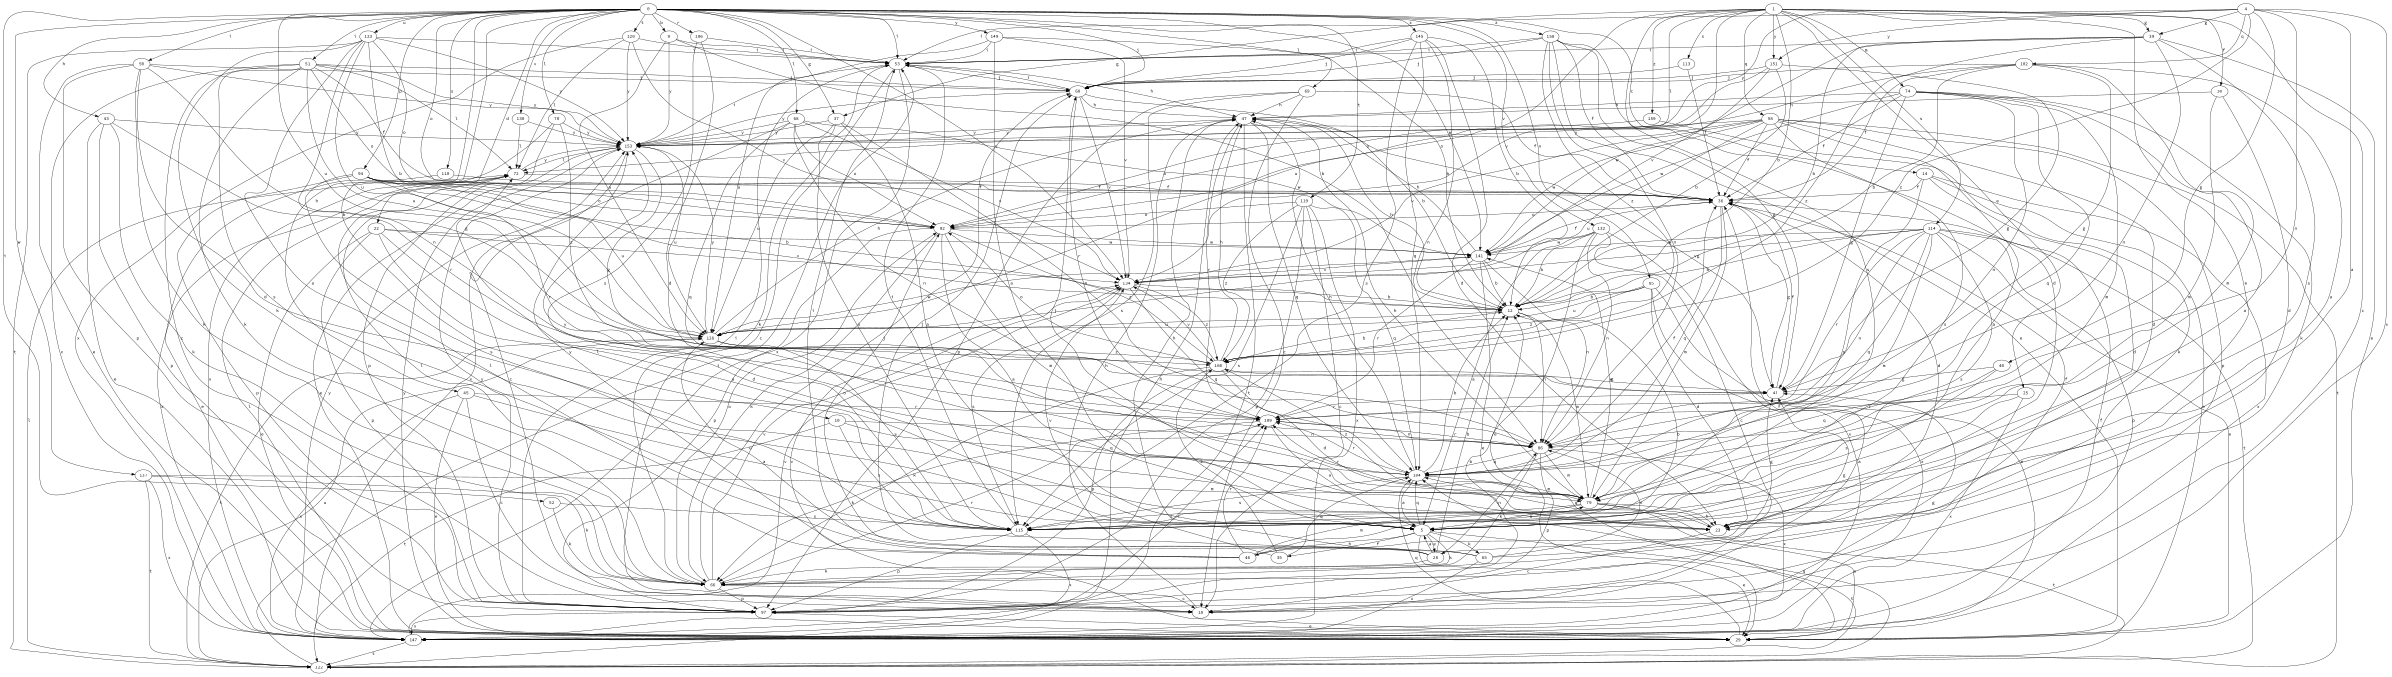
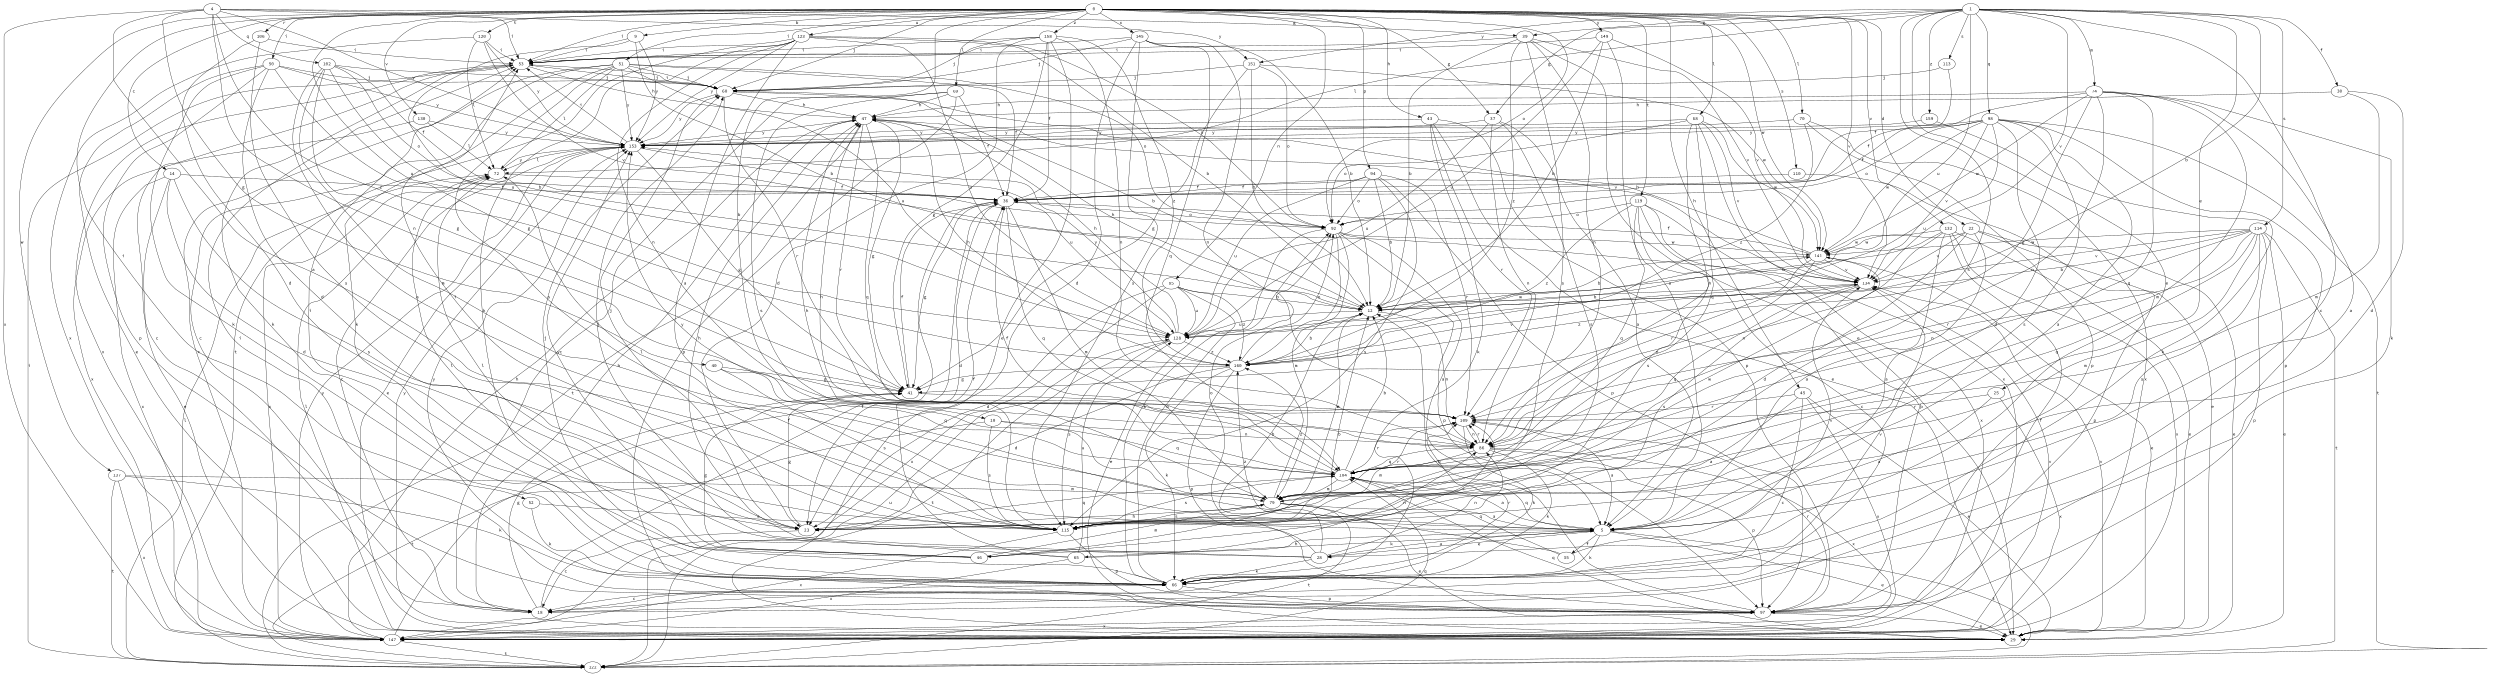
none -> (82, 354)
(1742, 421) -> (2041, 421)
